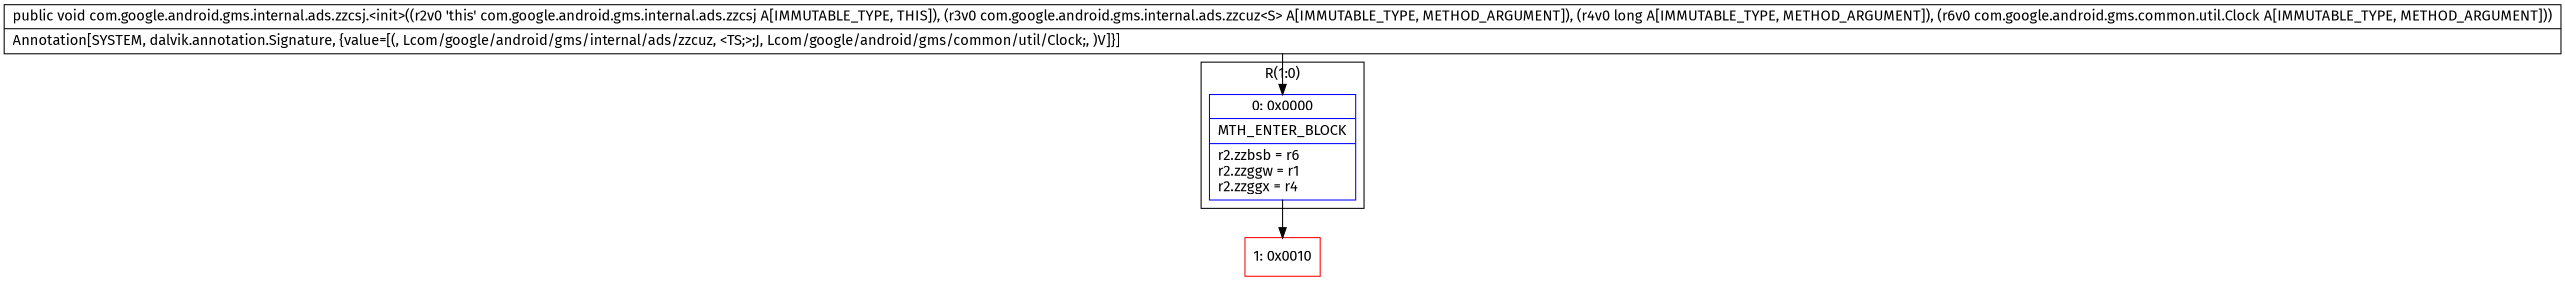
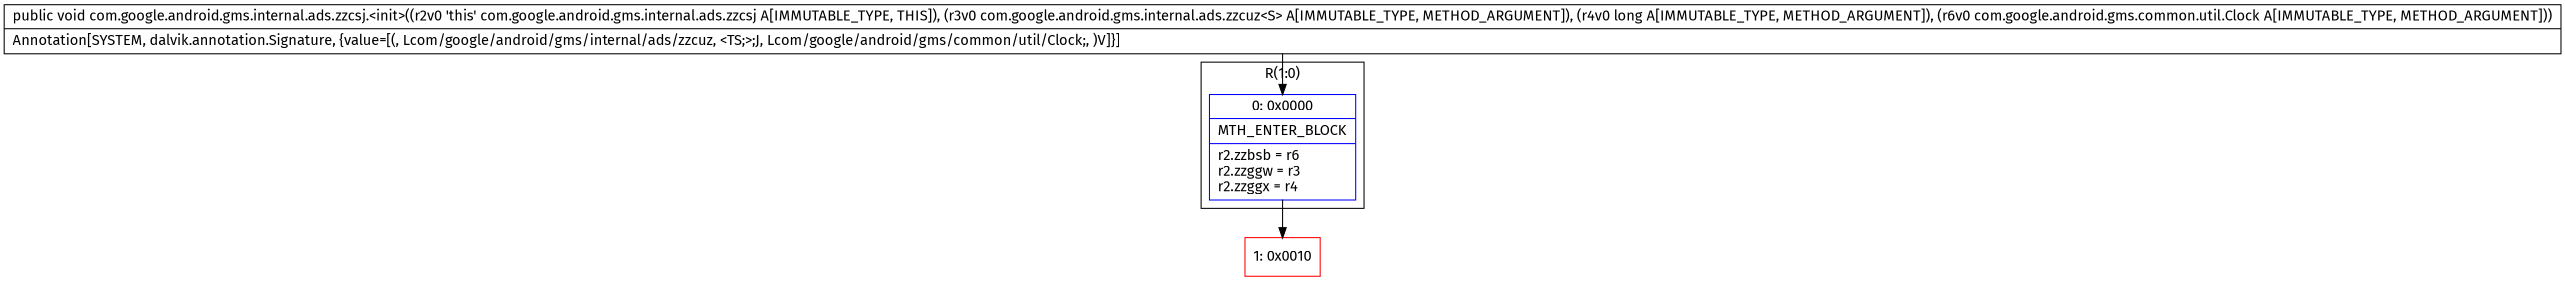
(1259, 171) -> (1259, 171)
